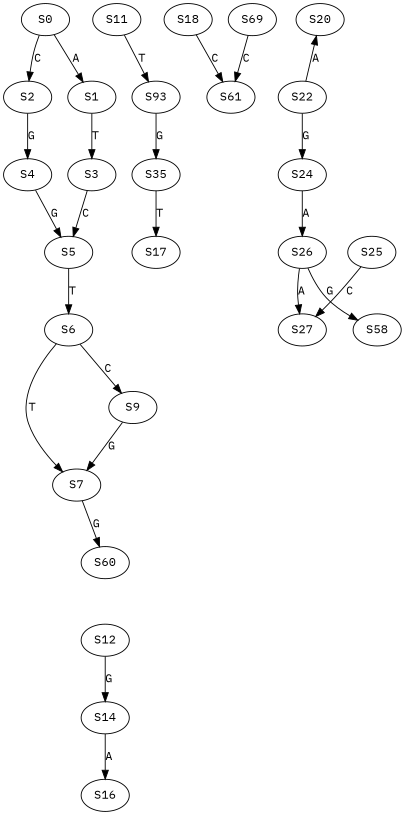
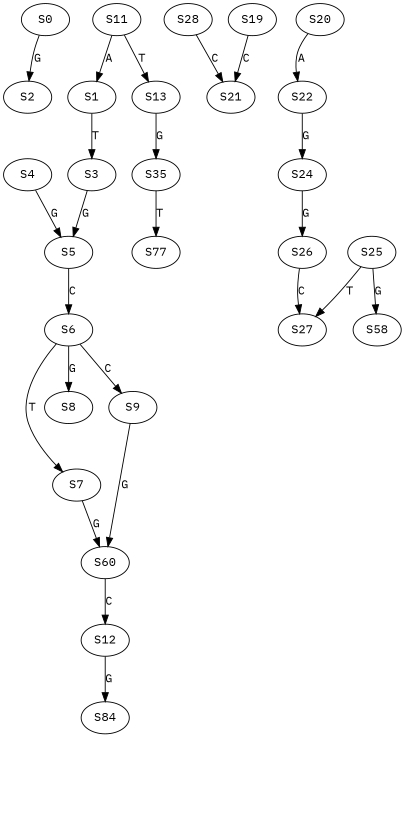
(188, 20) -> (188, 20)
(252, 20) -> (252, 20)
(66, 55) -> (106, 54)
(38, 58) -> (38, 58)
(310, 63) -> (298, 52)
(156, 97) -> (156, 97)
(231, 97) -> (231, 97)
(28, 132) -> none
(86, 214) -> (86, 214)
(306, 214) -> (306, 214)
(156, 252) -> (156, 252)
(73, 291) -> (73, 291)
(302, 291) -> (302, 291)
(350, 291) -> (350, 291)
(325, 296) -> (374, 287)
none -> (69, 407)
(107, 443) -> (120, 481)
none -> (105, 597)
(105, 718) -> (105, 718)
(105, 795) -> none
